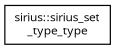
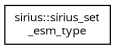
(58, 25) -> (58, 25)
